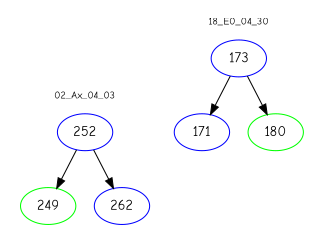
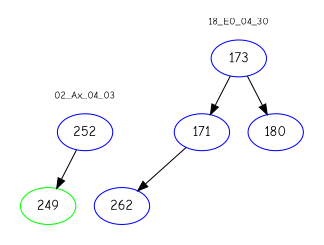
(276, 132) -> (276, 132)
(101, 165) -> (166, 166)
